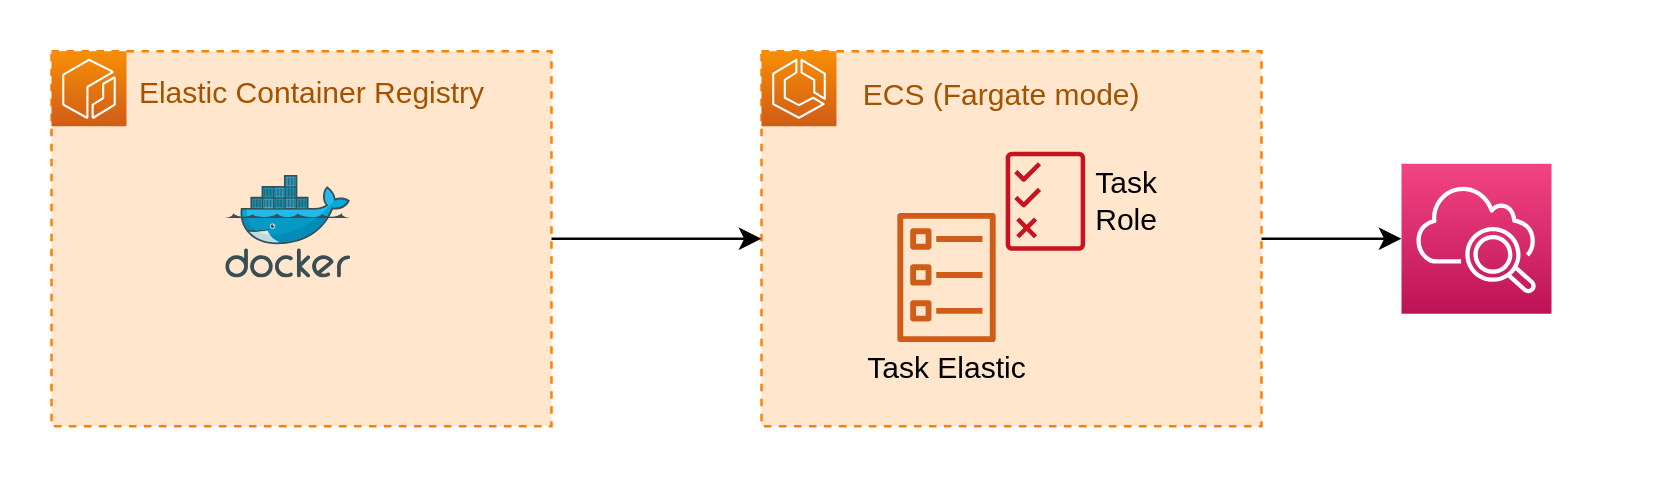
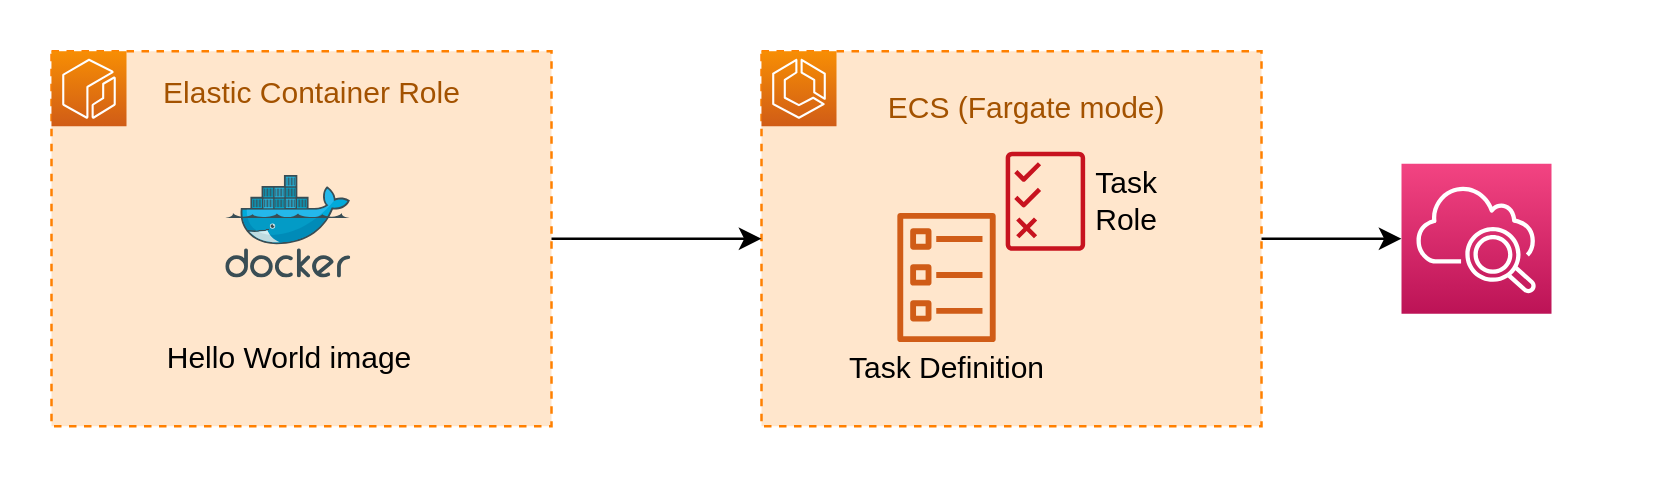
(313, 94) -> (313, 94)
(1021, 95) -> (1046, 108)
none -> (289, 358)
(948, 369) -> (948, 369)
